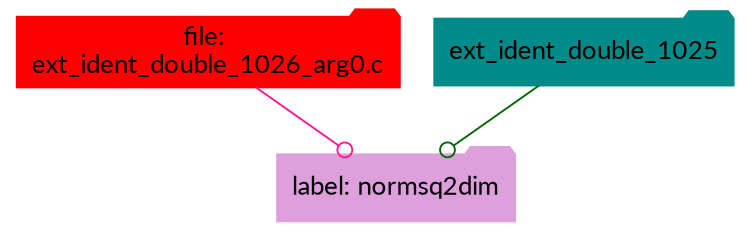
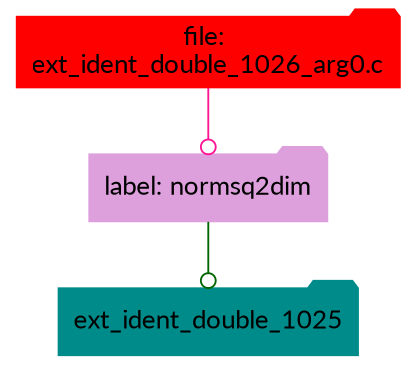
(496, 116) -> (208, 247)
